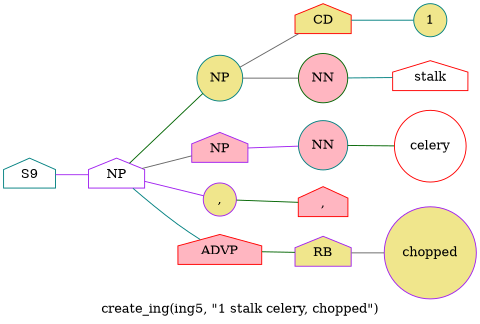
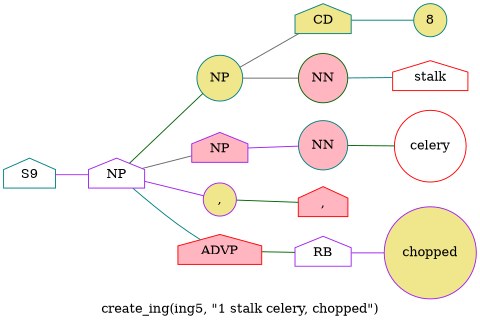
(323, 20) -> (323, 20)
(430, 20) -> (430, 20)
(323, 253) -> (323, 253)
(368, 253) -> (368, 253)
